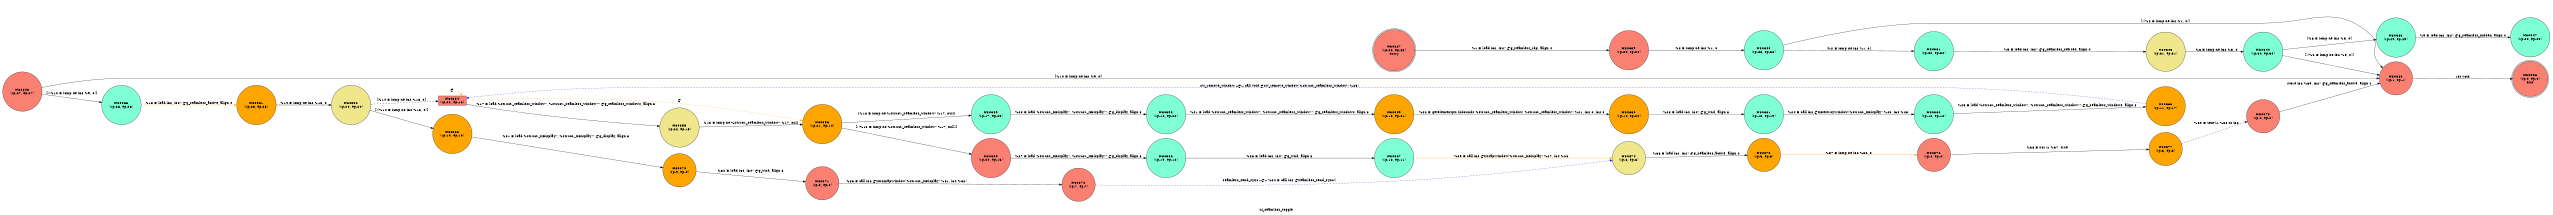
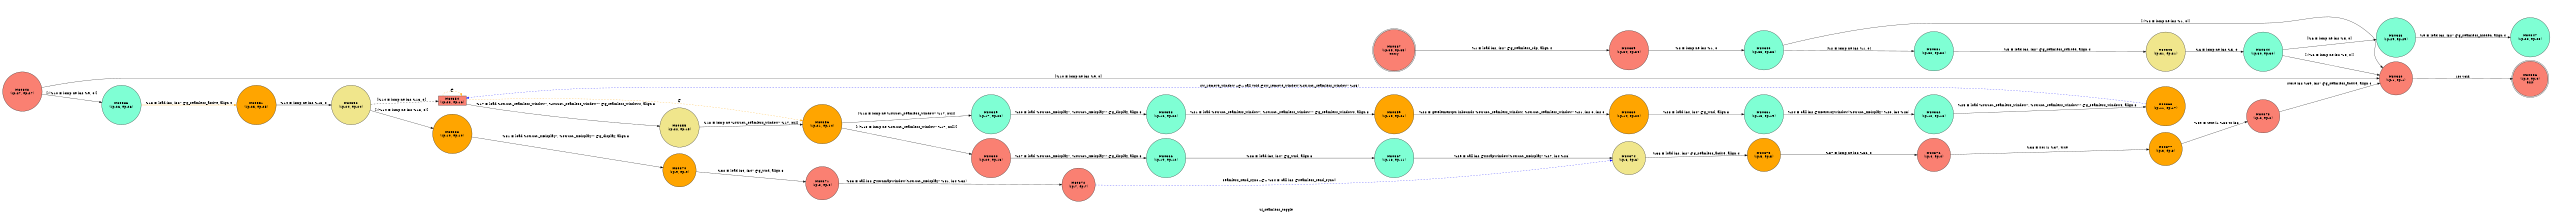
(2213, 133) -> (2213, 133)
(1848, 155) -> (1848, 155)
(1512, 158) -> (1512, 158)
